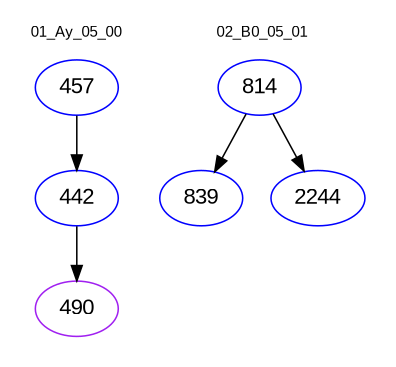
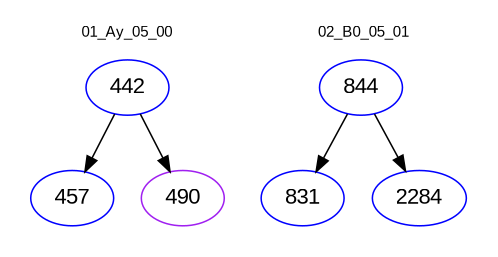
(260, 88) -> (361, 88)
(77, 135) -> (103, 136)
(201, 198) -> (303, 198)
(318, 198) -> (419, 198)
